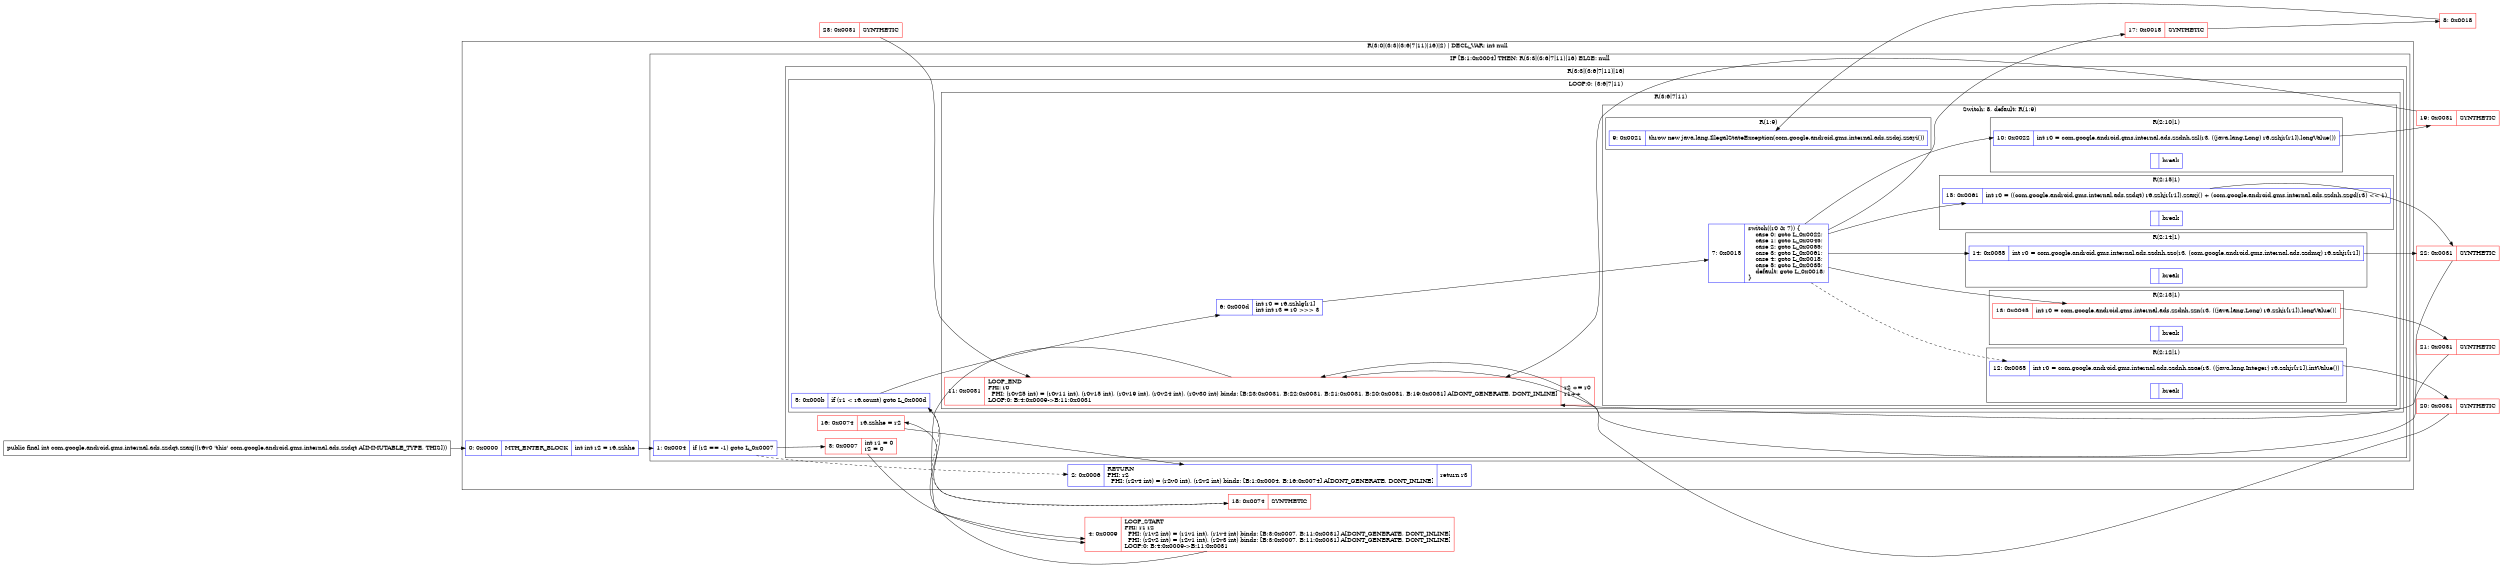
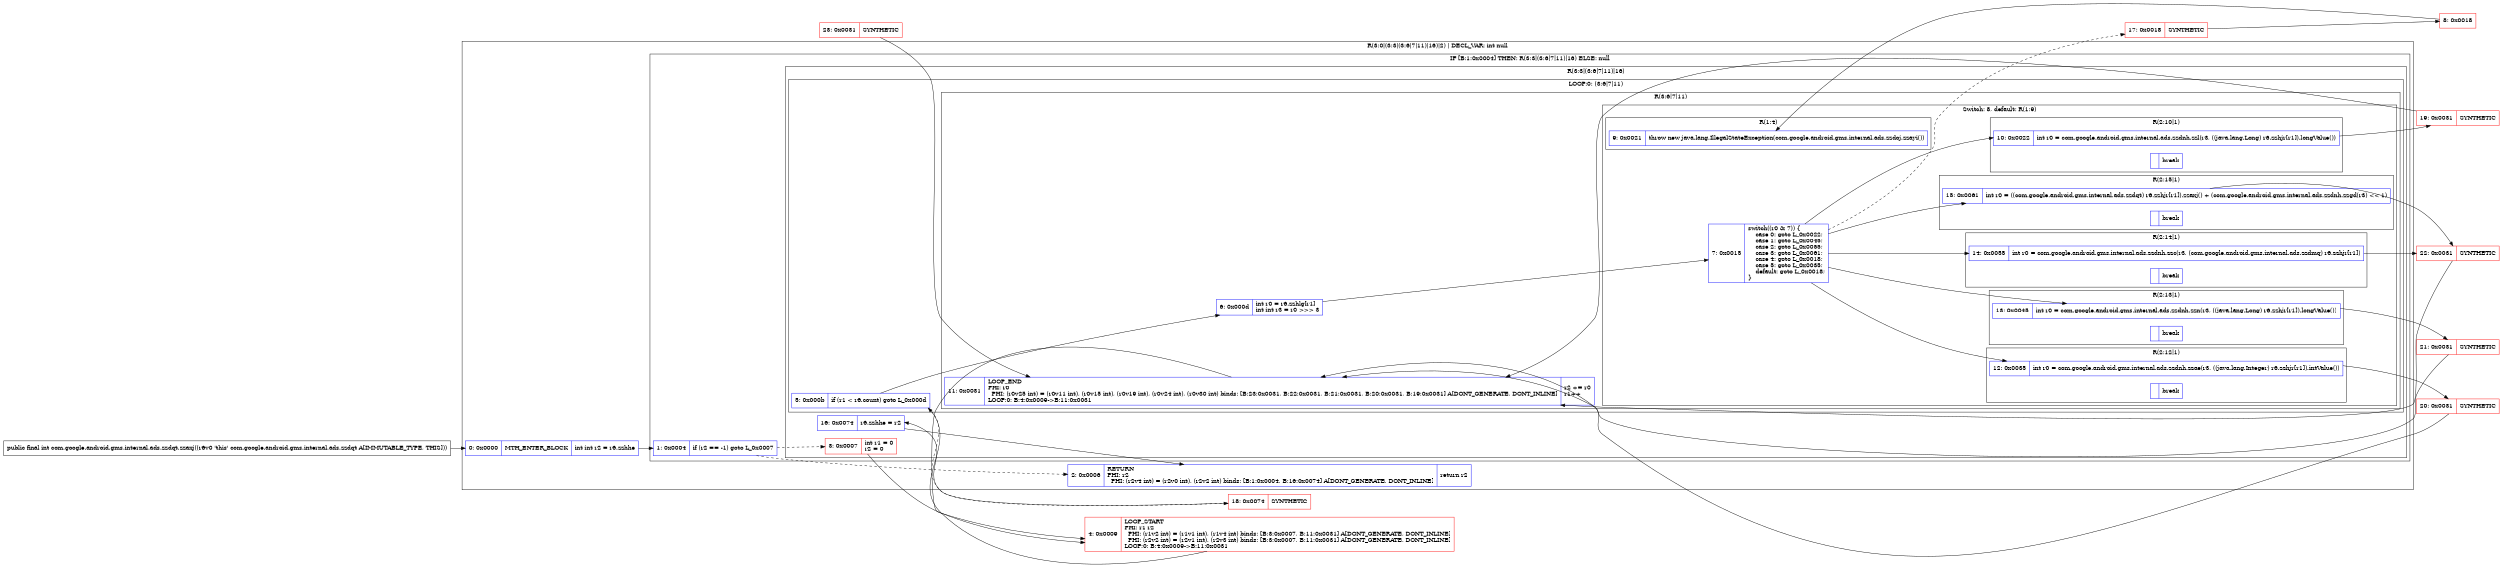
(1945, 110) -> (1945, 110)
(1768, 122) -> (1768, 122)
(2166, 311) -> (2166, 311)
(1903, 333) -> (1903, 333)
(1270, 391) -> (1270, 391)
(861, 423) -> (861, 423)
(799, 447) -> (799, 447)
(1454, 475) -> (1454, 475)
